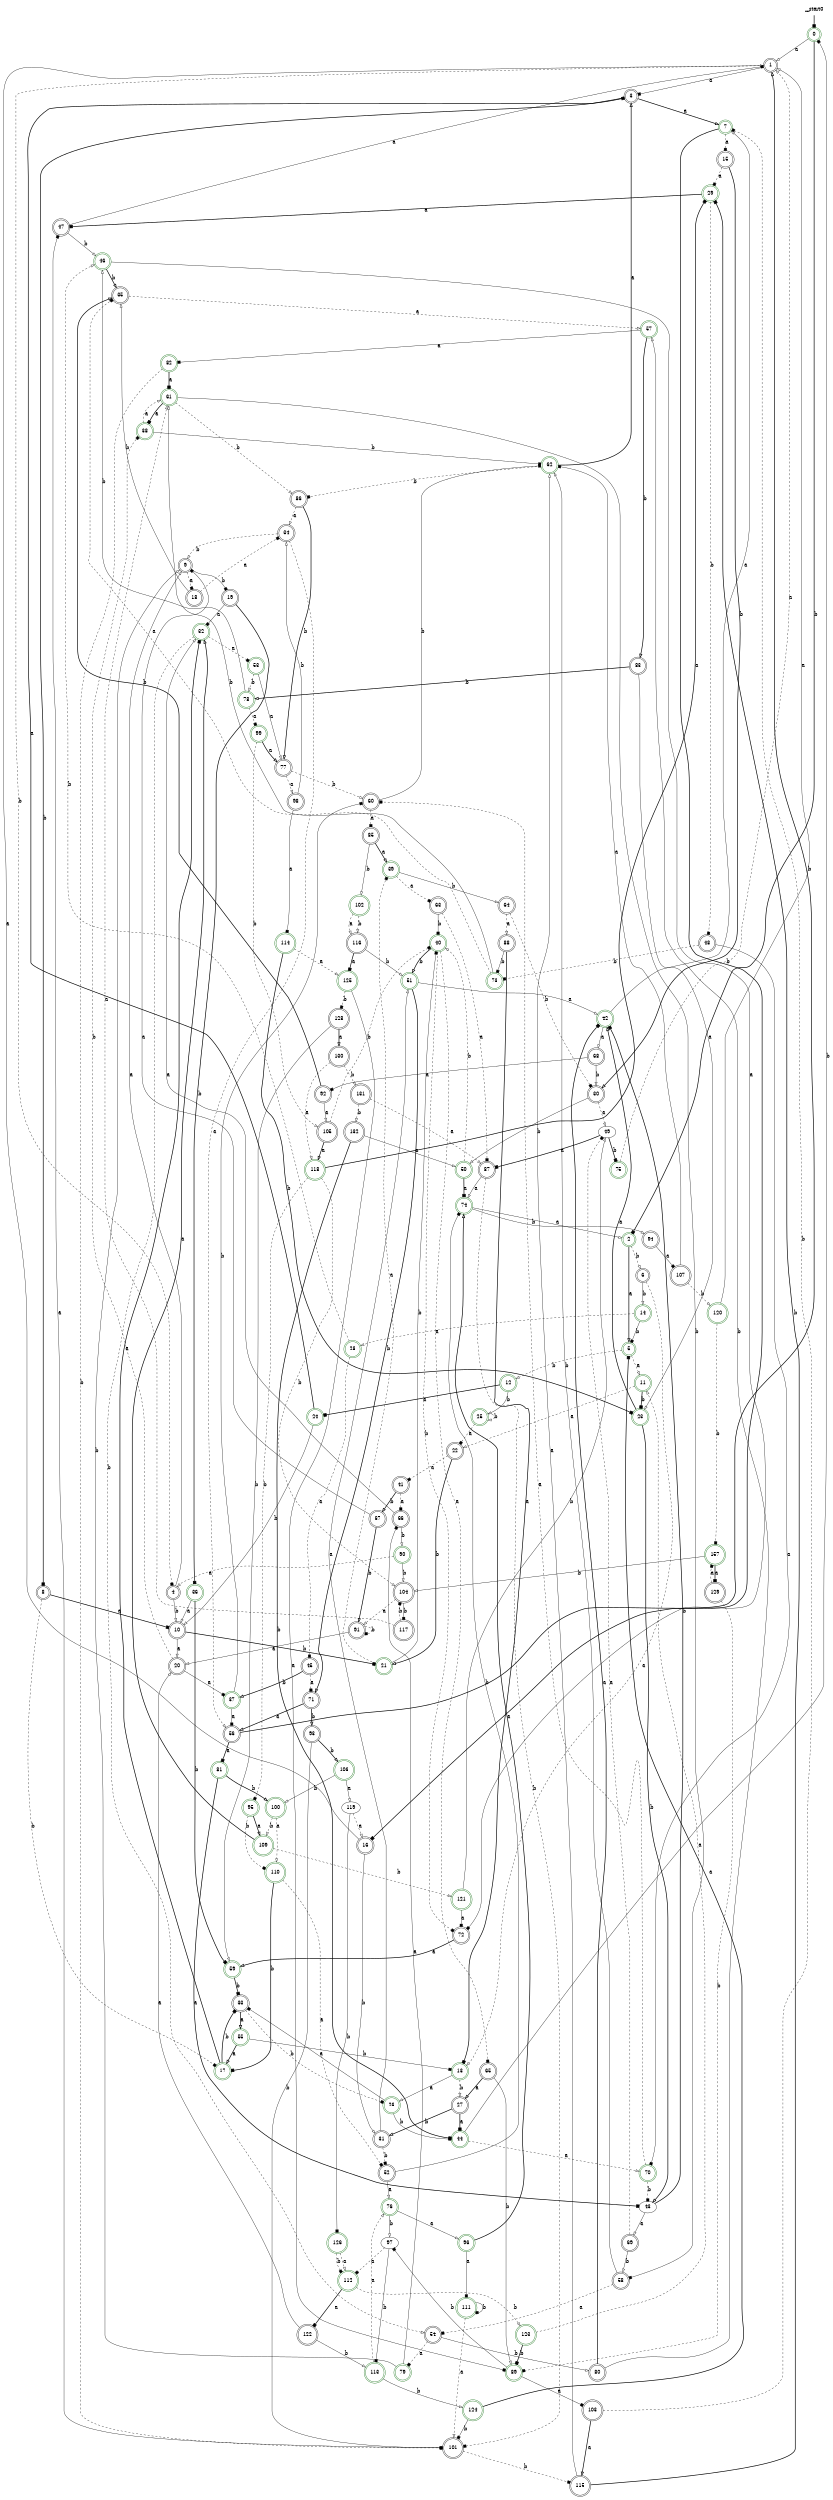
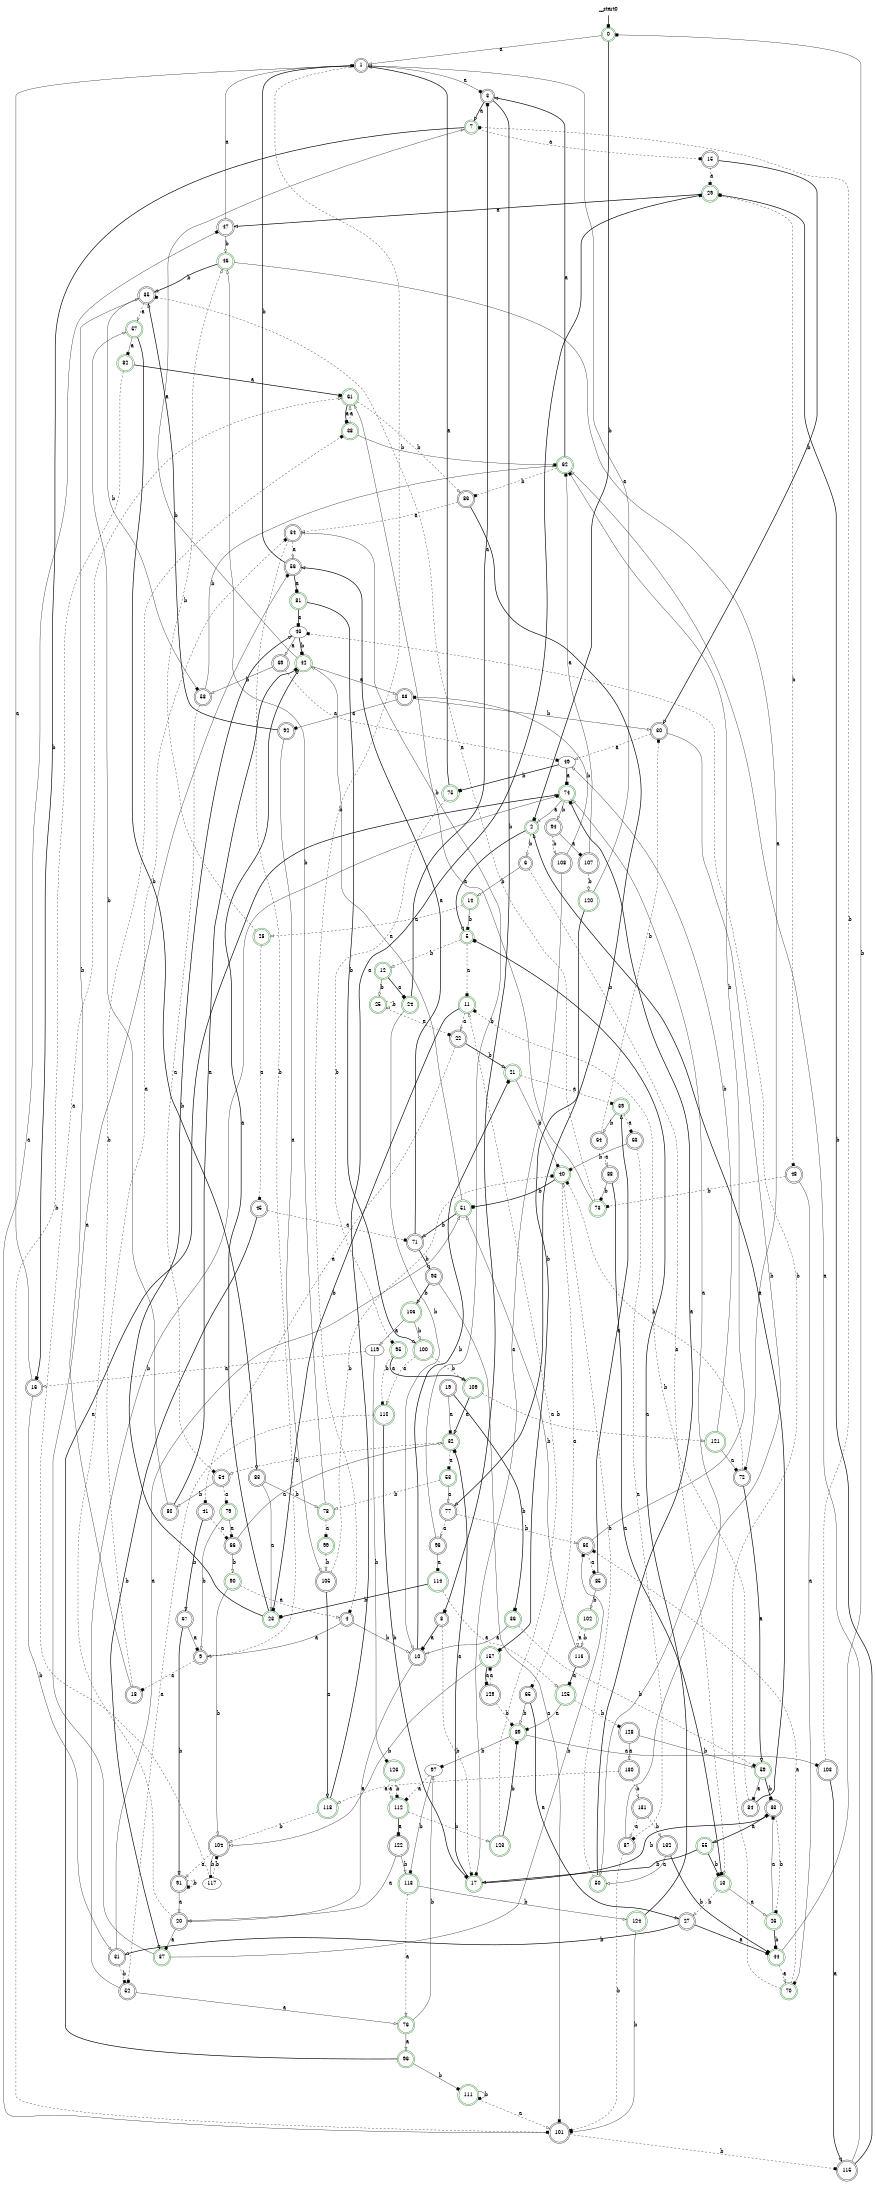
(387, 210) -> (469, 210)
(210, 575) -> none
(788, 637) -> (447, 398)
(444, 683) -> (288, 1493)
(268, 751) -> none
none -> (562, 863)
(421, 958) -> (517, 1198)
(339, 1036) -> (629, 1750)
(550, 1153) -> (567, 775)
(689, 1170) -> (109, 495)
(635, 1364) -> (467, 968)
(716, 1432) -> (548, 1278)
(426, 1447) -> (660, 1327)
(263, 1482) -> (335, 1055)
(404, 1630) -> (212, 1884)
(195, 1784) -> (631, 1701)
none -> (750, 1808)
(234, 2054) -> (658, 1865)
(354, 2055) -> (713, 1863)
(288, 2088) -> (549, 1714)
(417, 2134) -> (775, 1938)
(468, 2262) -> (440, 2076)
